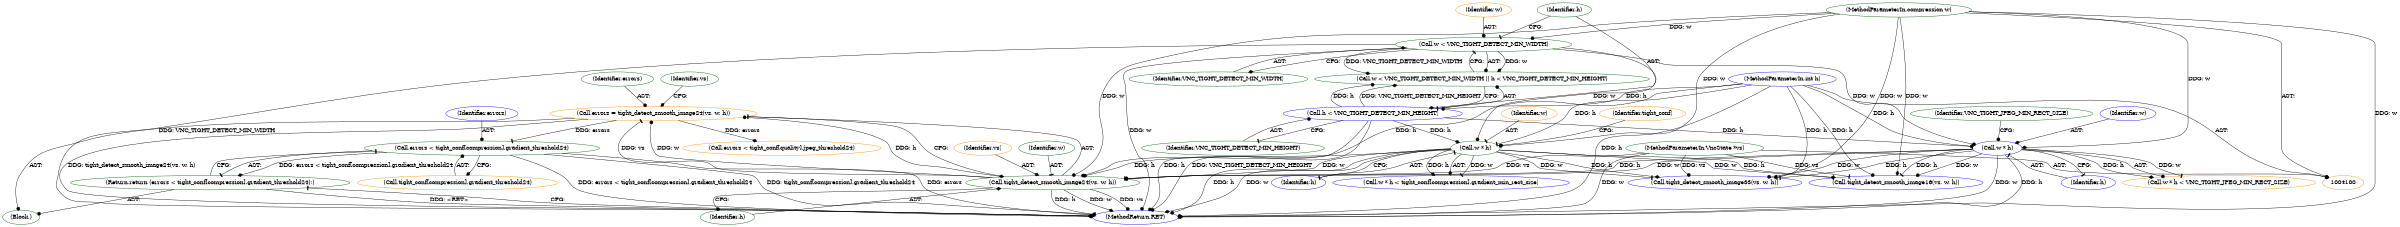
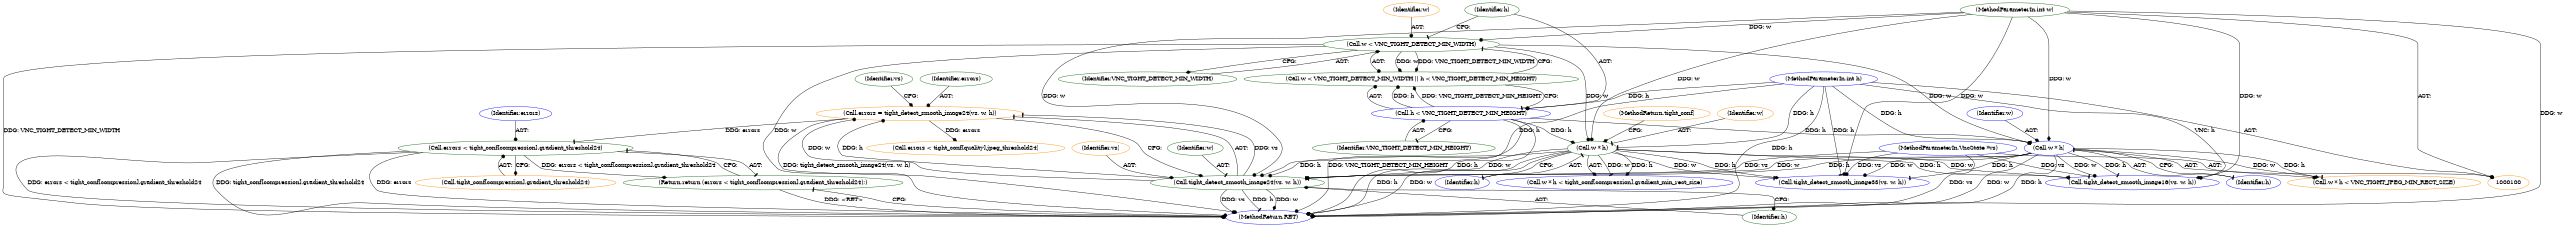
(1899, 10) -> (2015, 10)
(1643, 114) -> (1657, 114)
(2002, 114) -> none
(1842, 131) -> (2205, 131)
(1695, 148) -> (1948, 148)
(1613, 183) -> (1961, 183)
(2343, 183) -> (2508, 183)
(21, 217) -> none
